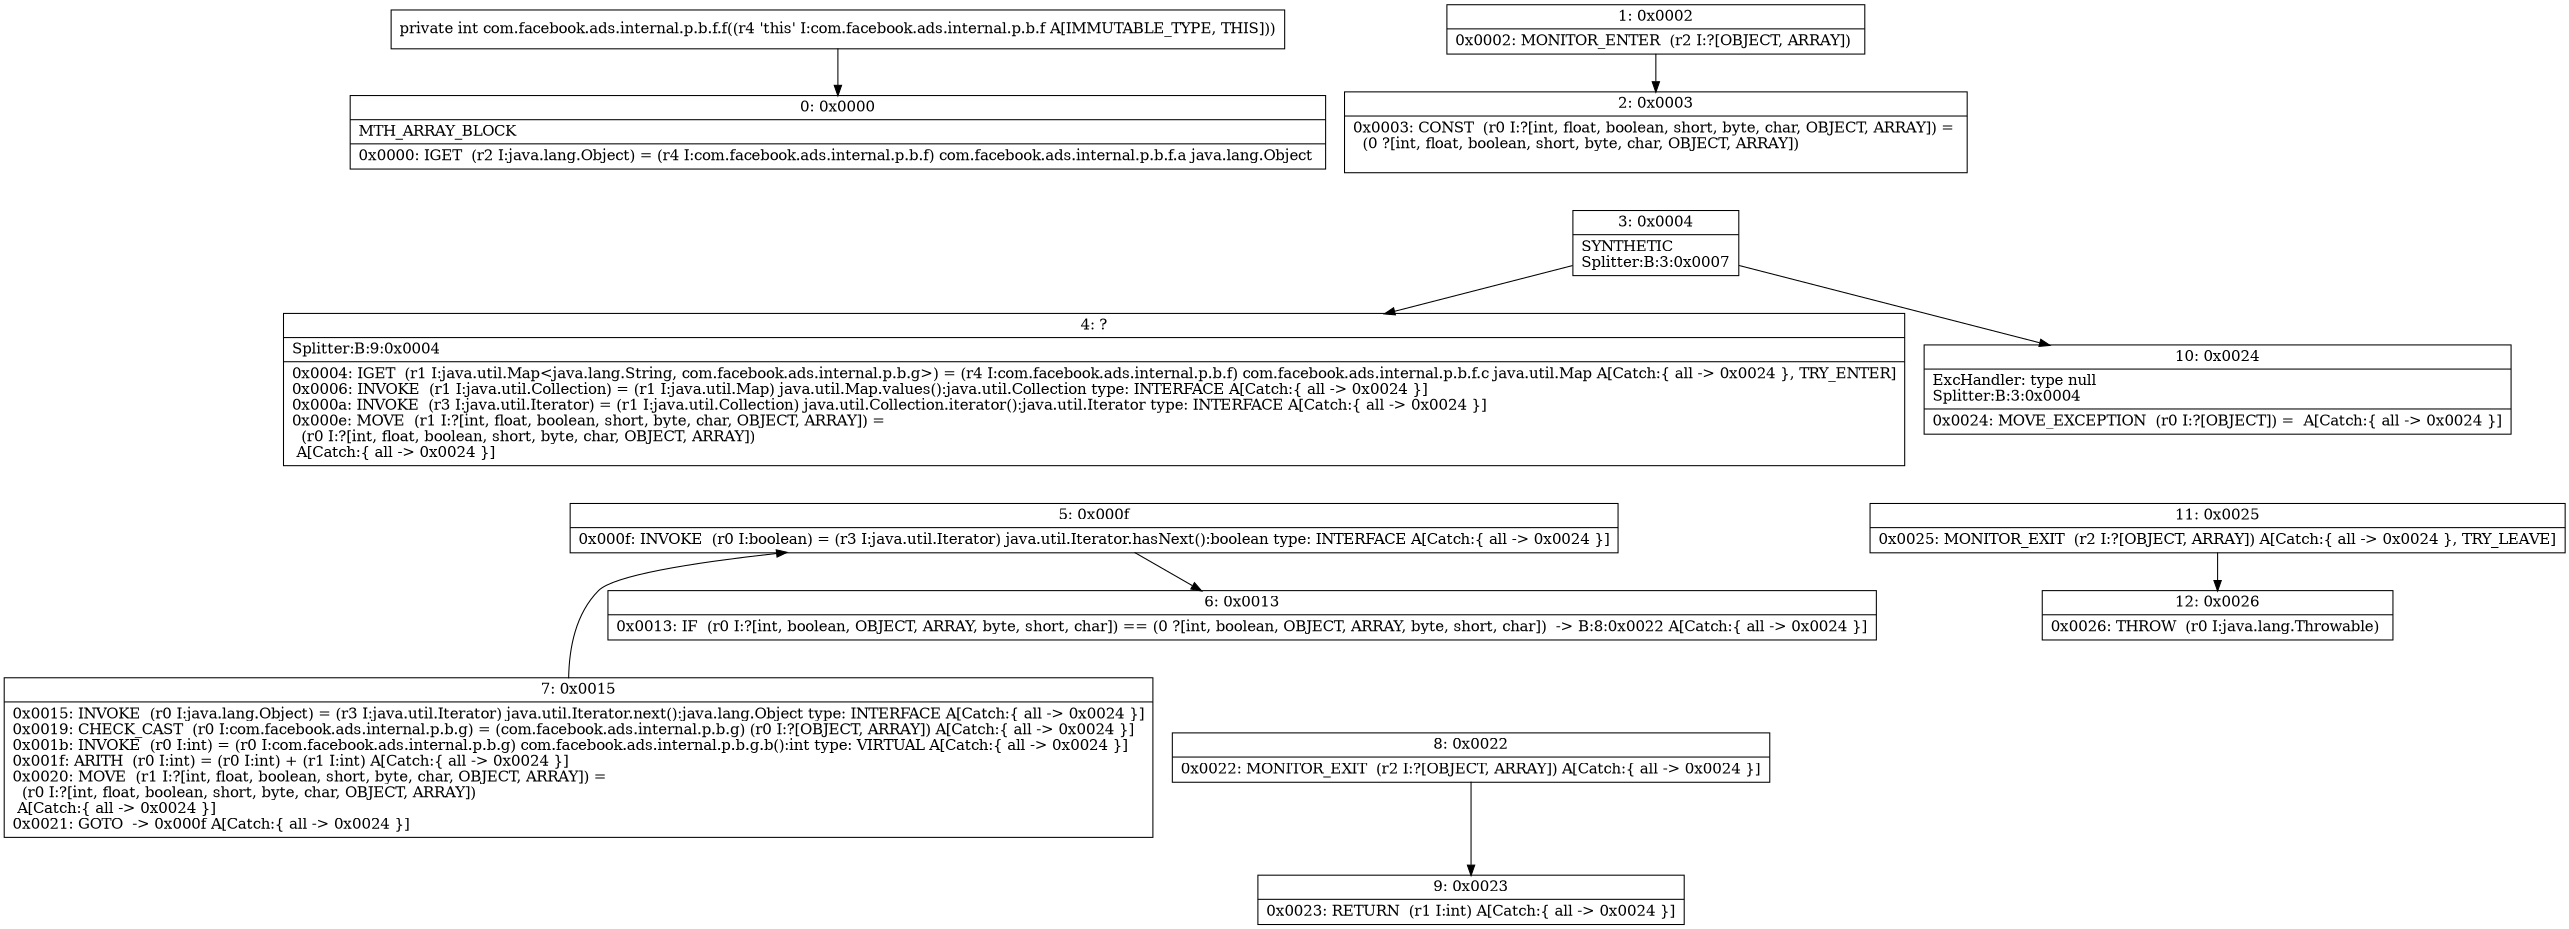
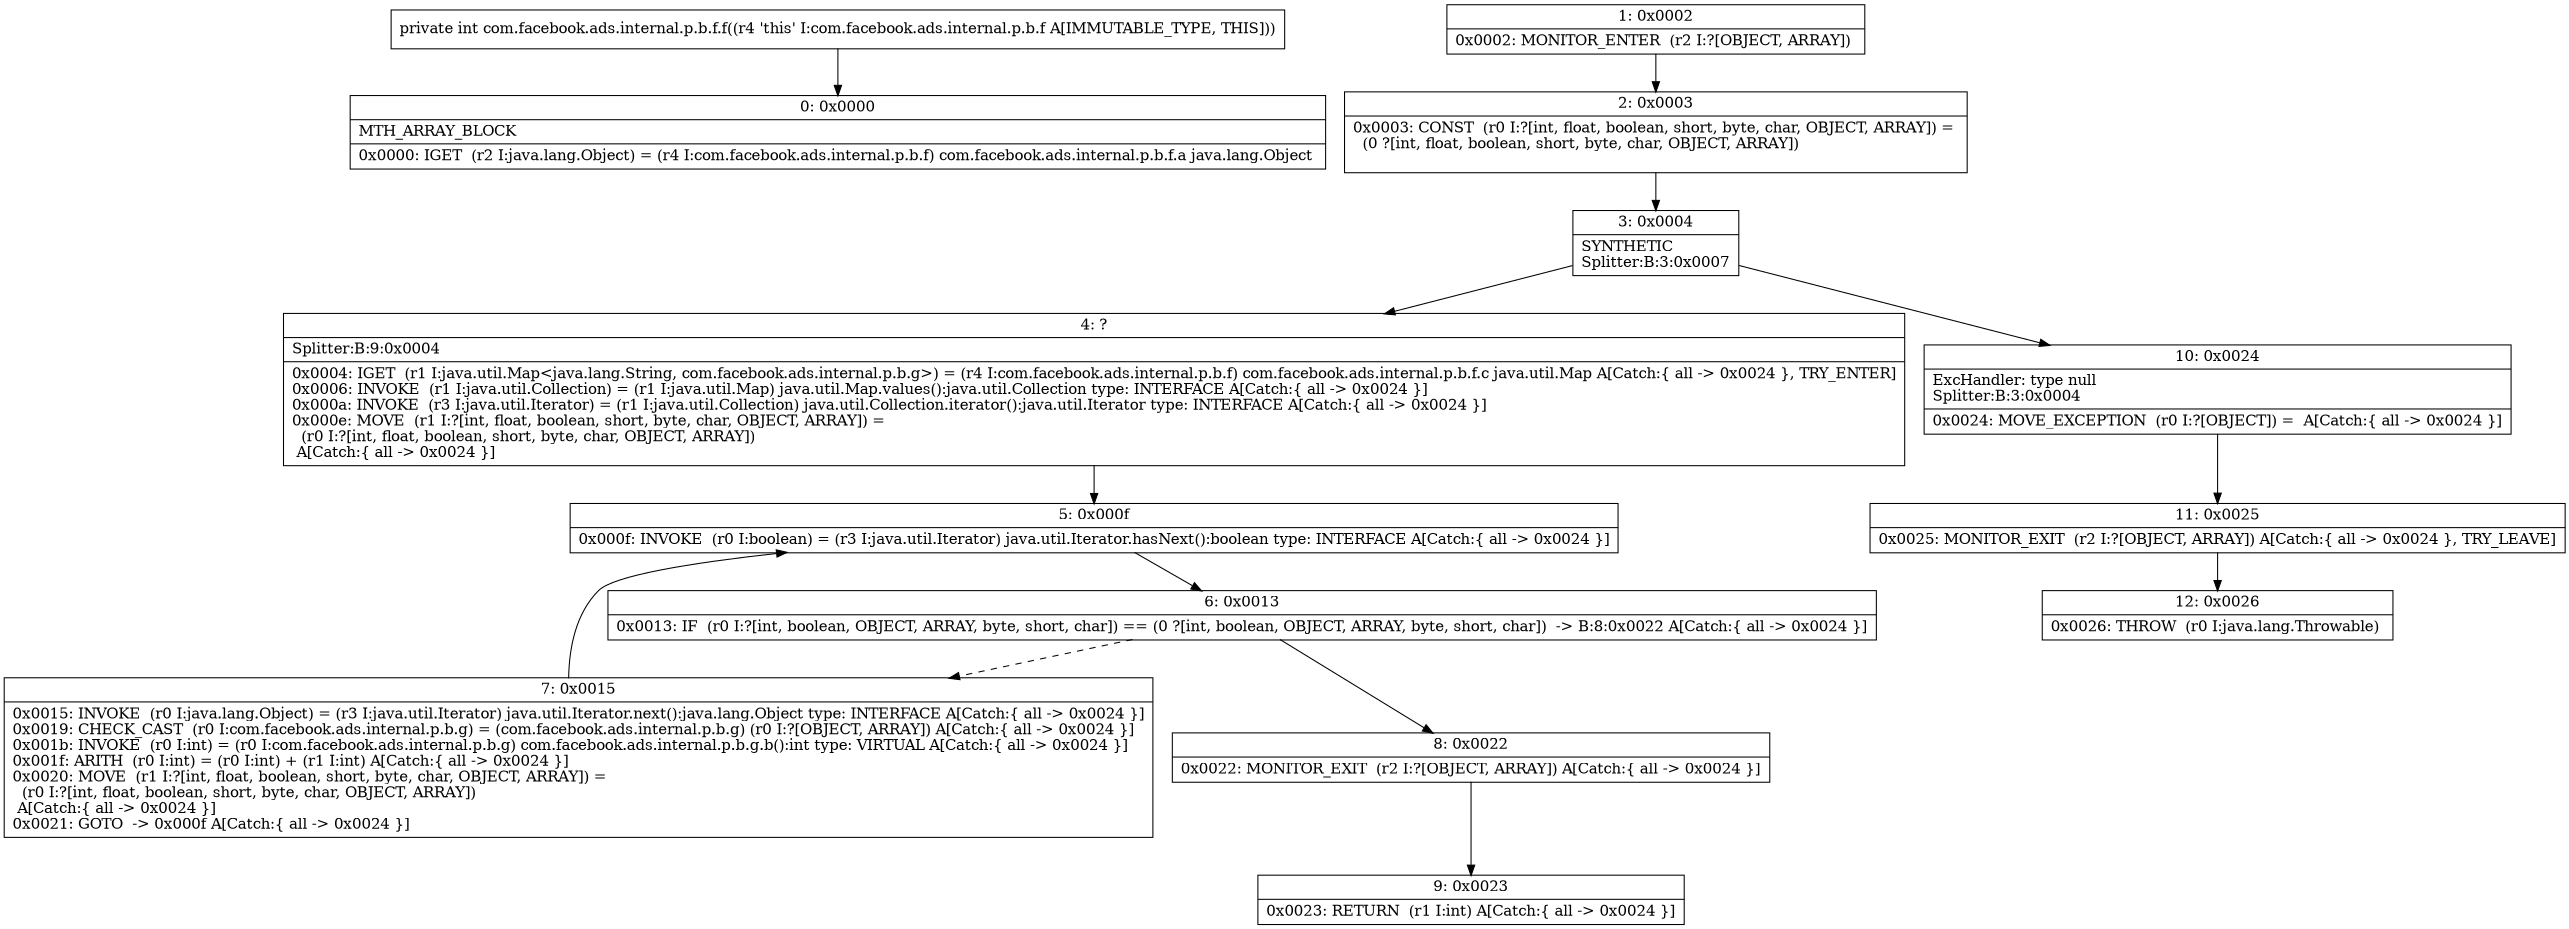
none -> (1656, 186)
none -> (2218, 463)
none -> (1094, 479)
none -> (1046, 658)
none -> (1352, 684)
